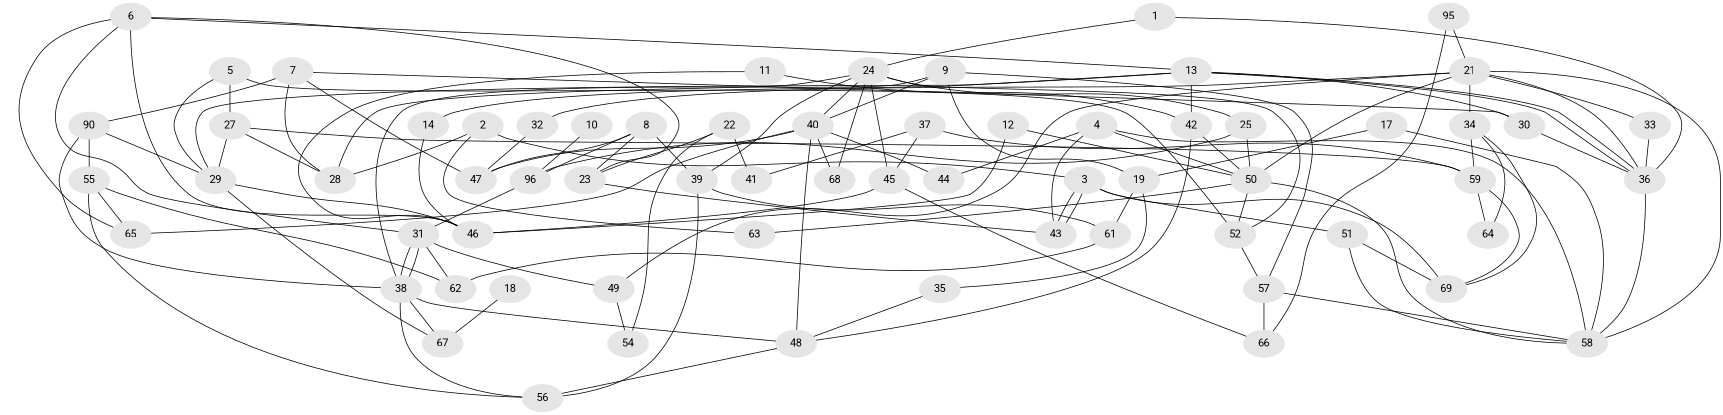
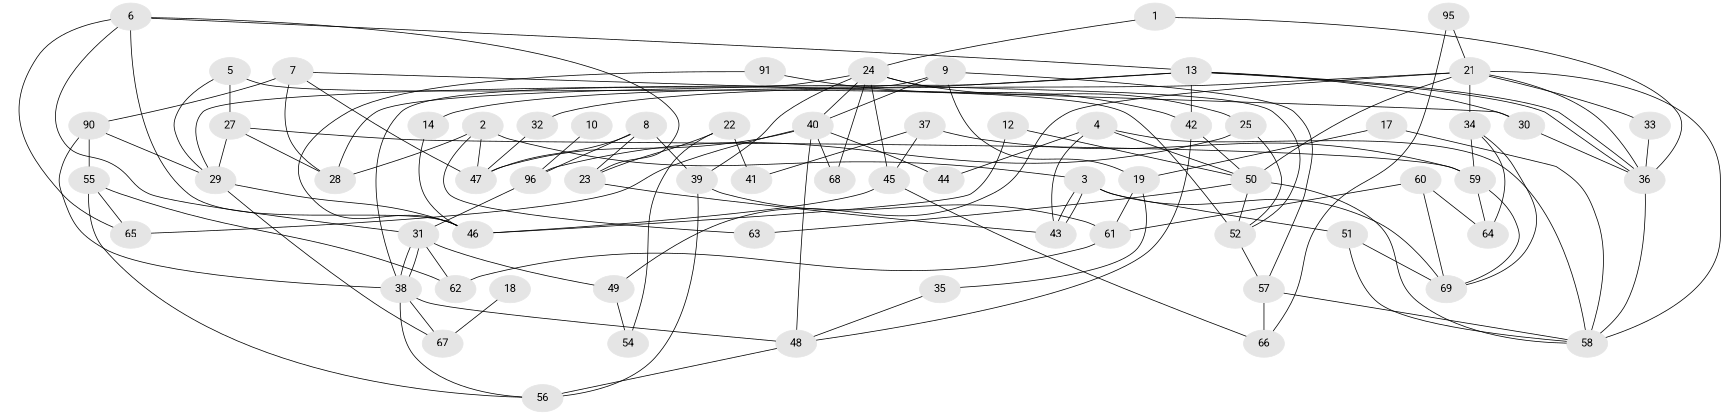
(765, 71) -> (765, 71)
none -> (479, 153)
(1248, 153) -> (1281, 178)
none -> (1421, 180)
